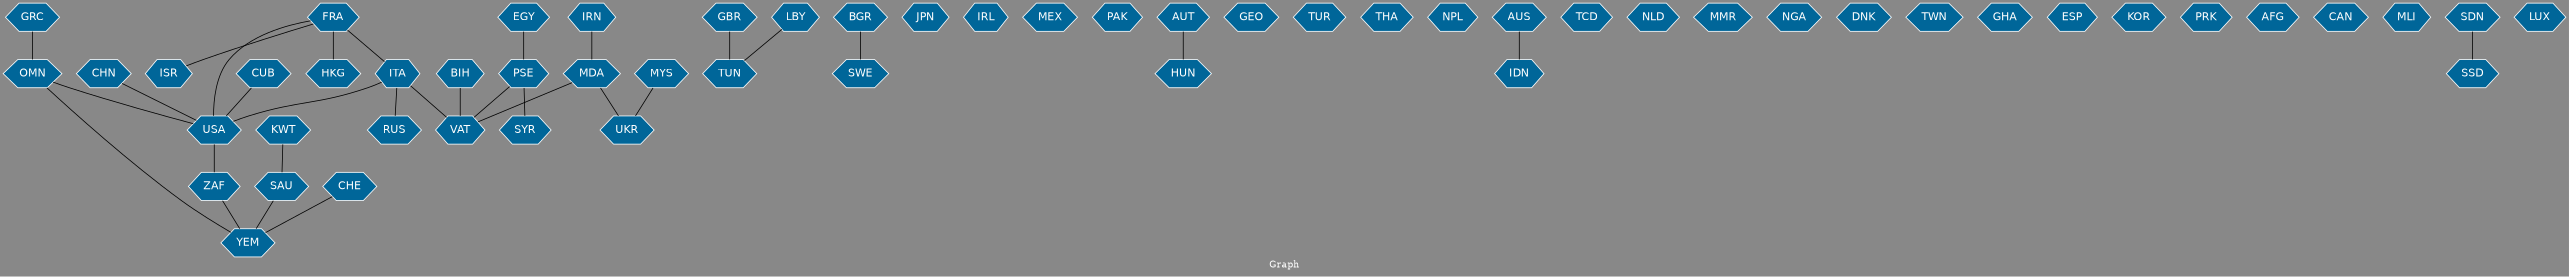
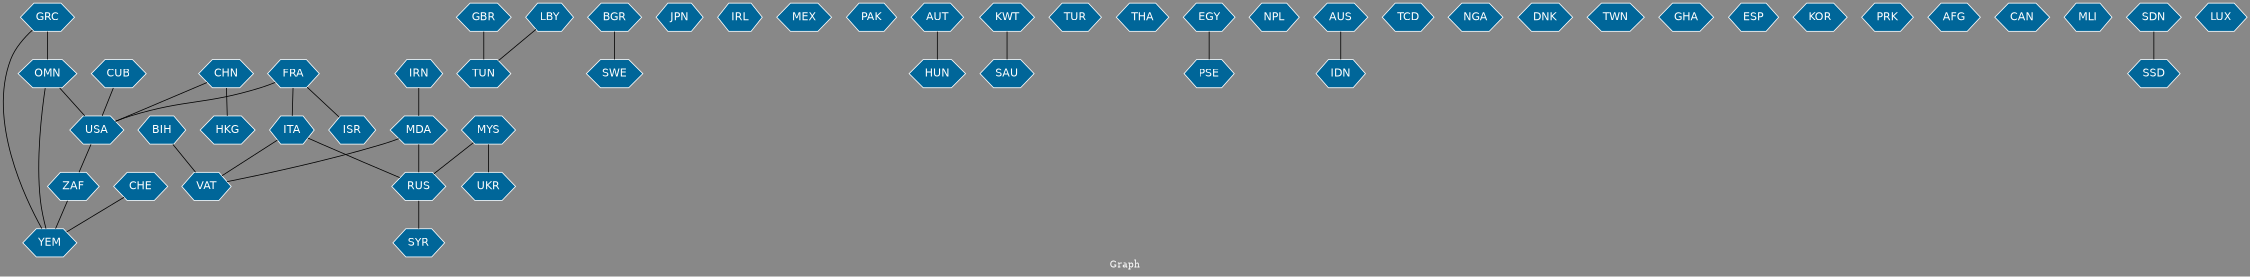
(1251, 17) -> none
(1653, 17) -> none
(1723, 17) -> none
(333, 46) -> (227, 102)
(524, 97) -> (419, 215)
(308, 102) -> none
(492, 102) -> none
(610, 102) -> (419, 158)
none -> (454, 158)
(265, 215) -> (6, 129)
